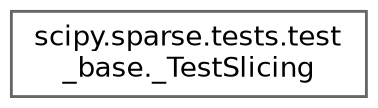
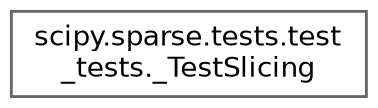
(189, 54) -> (189, 54)
